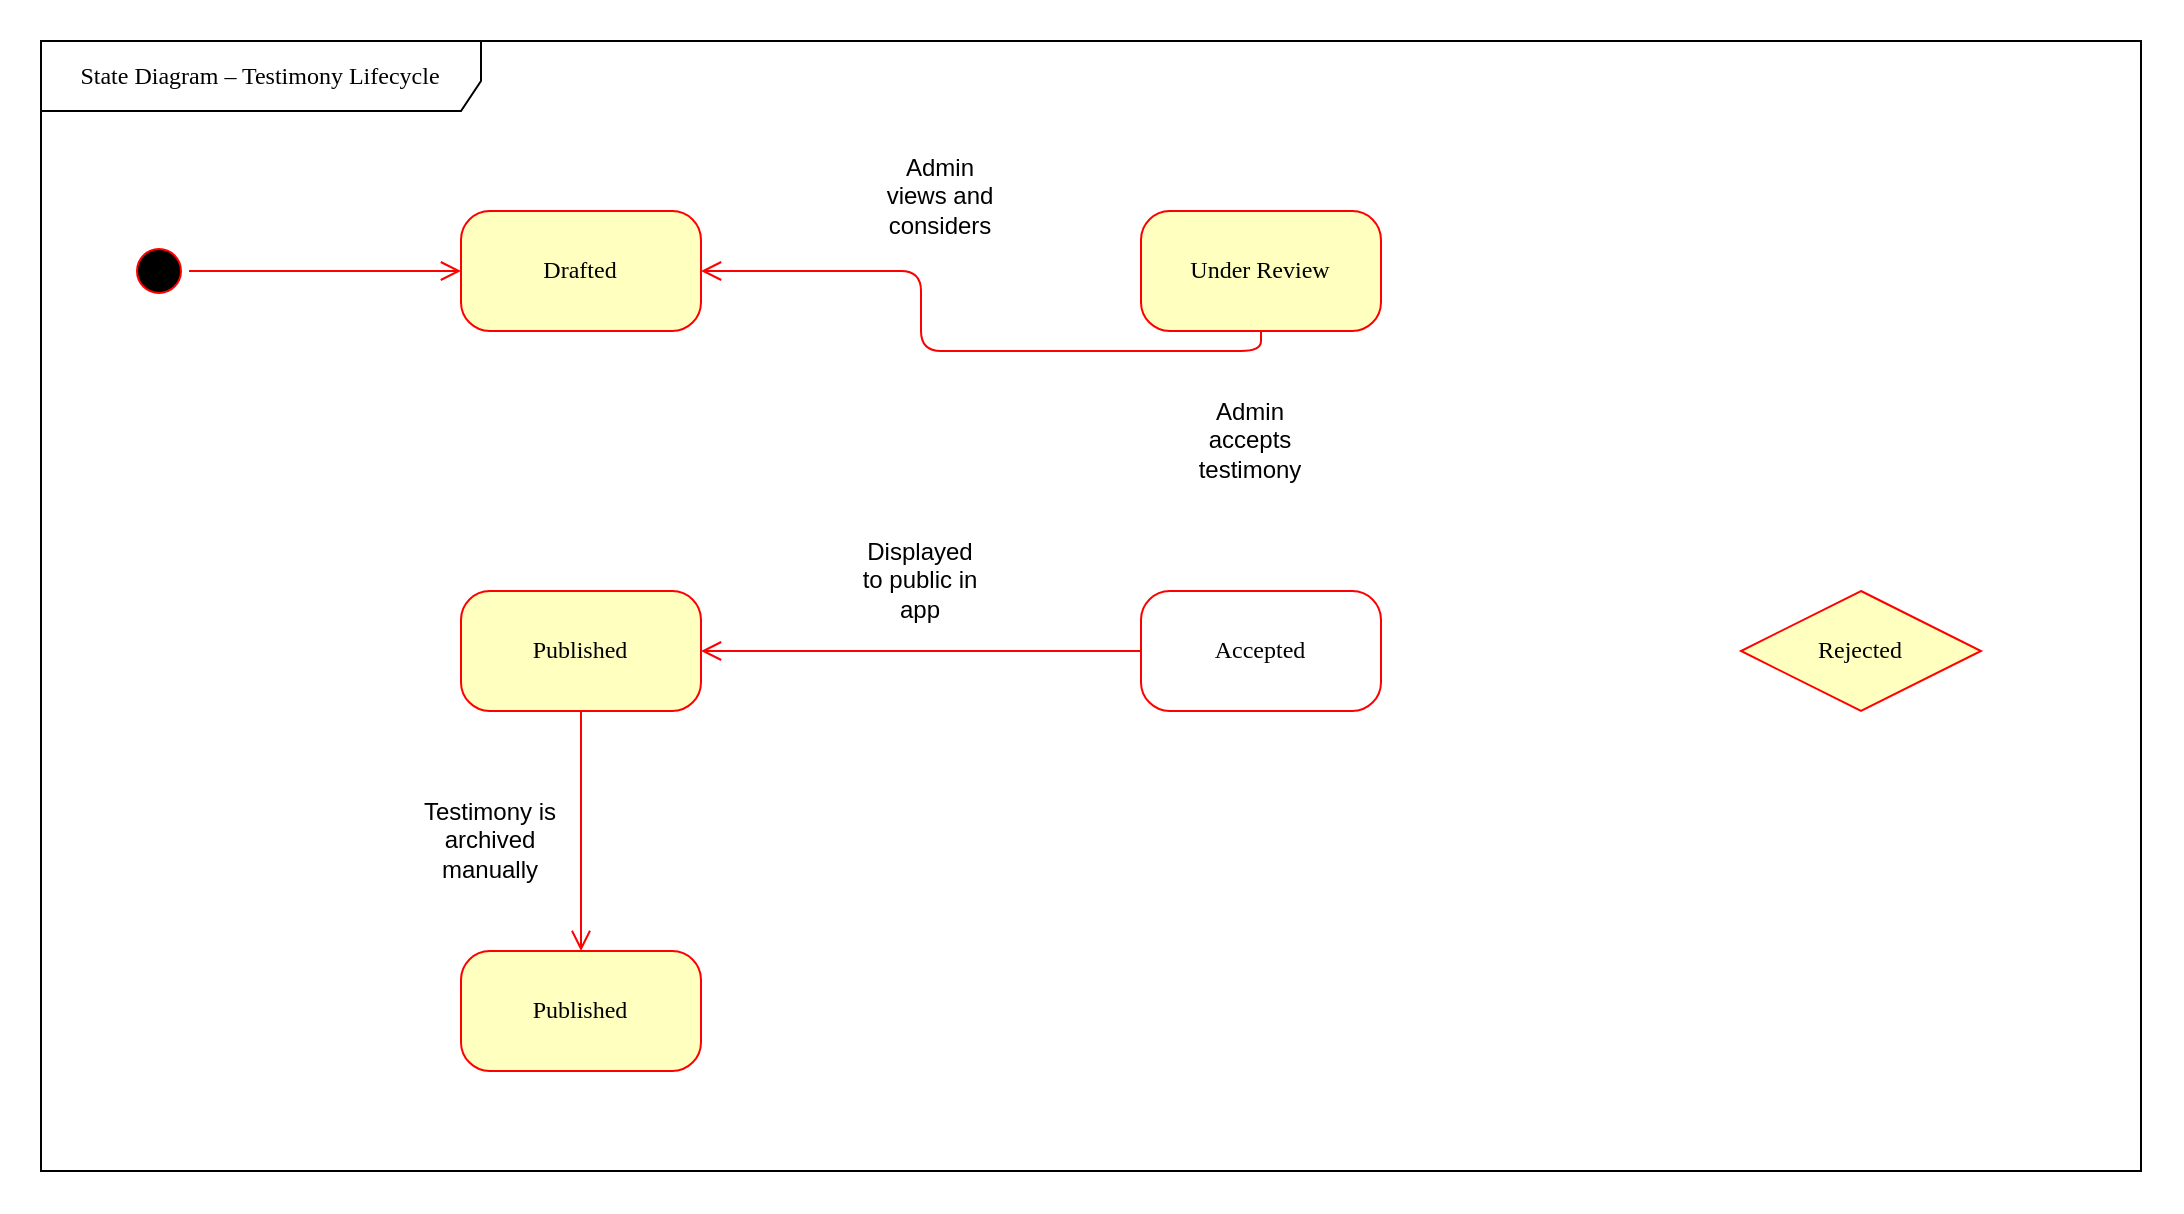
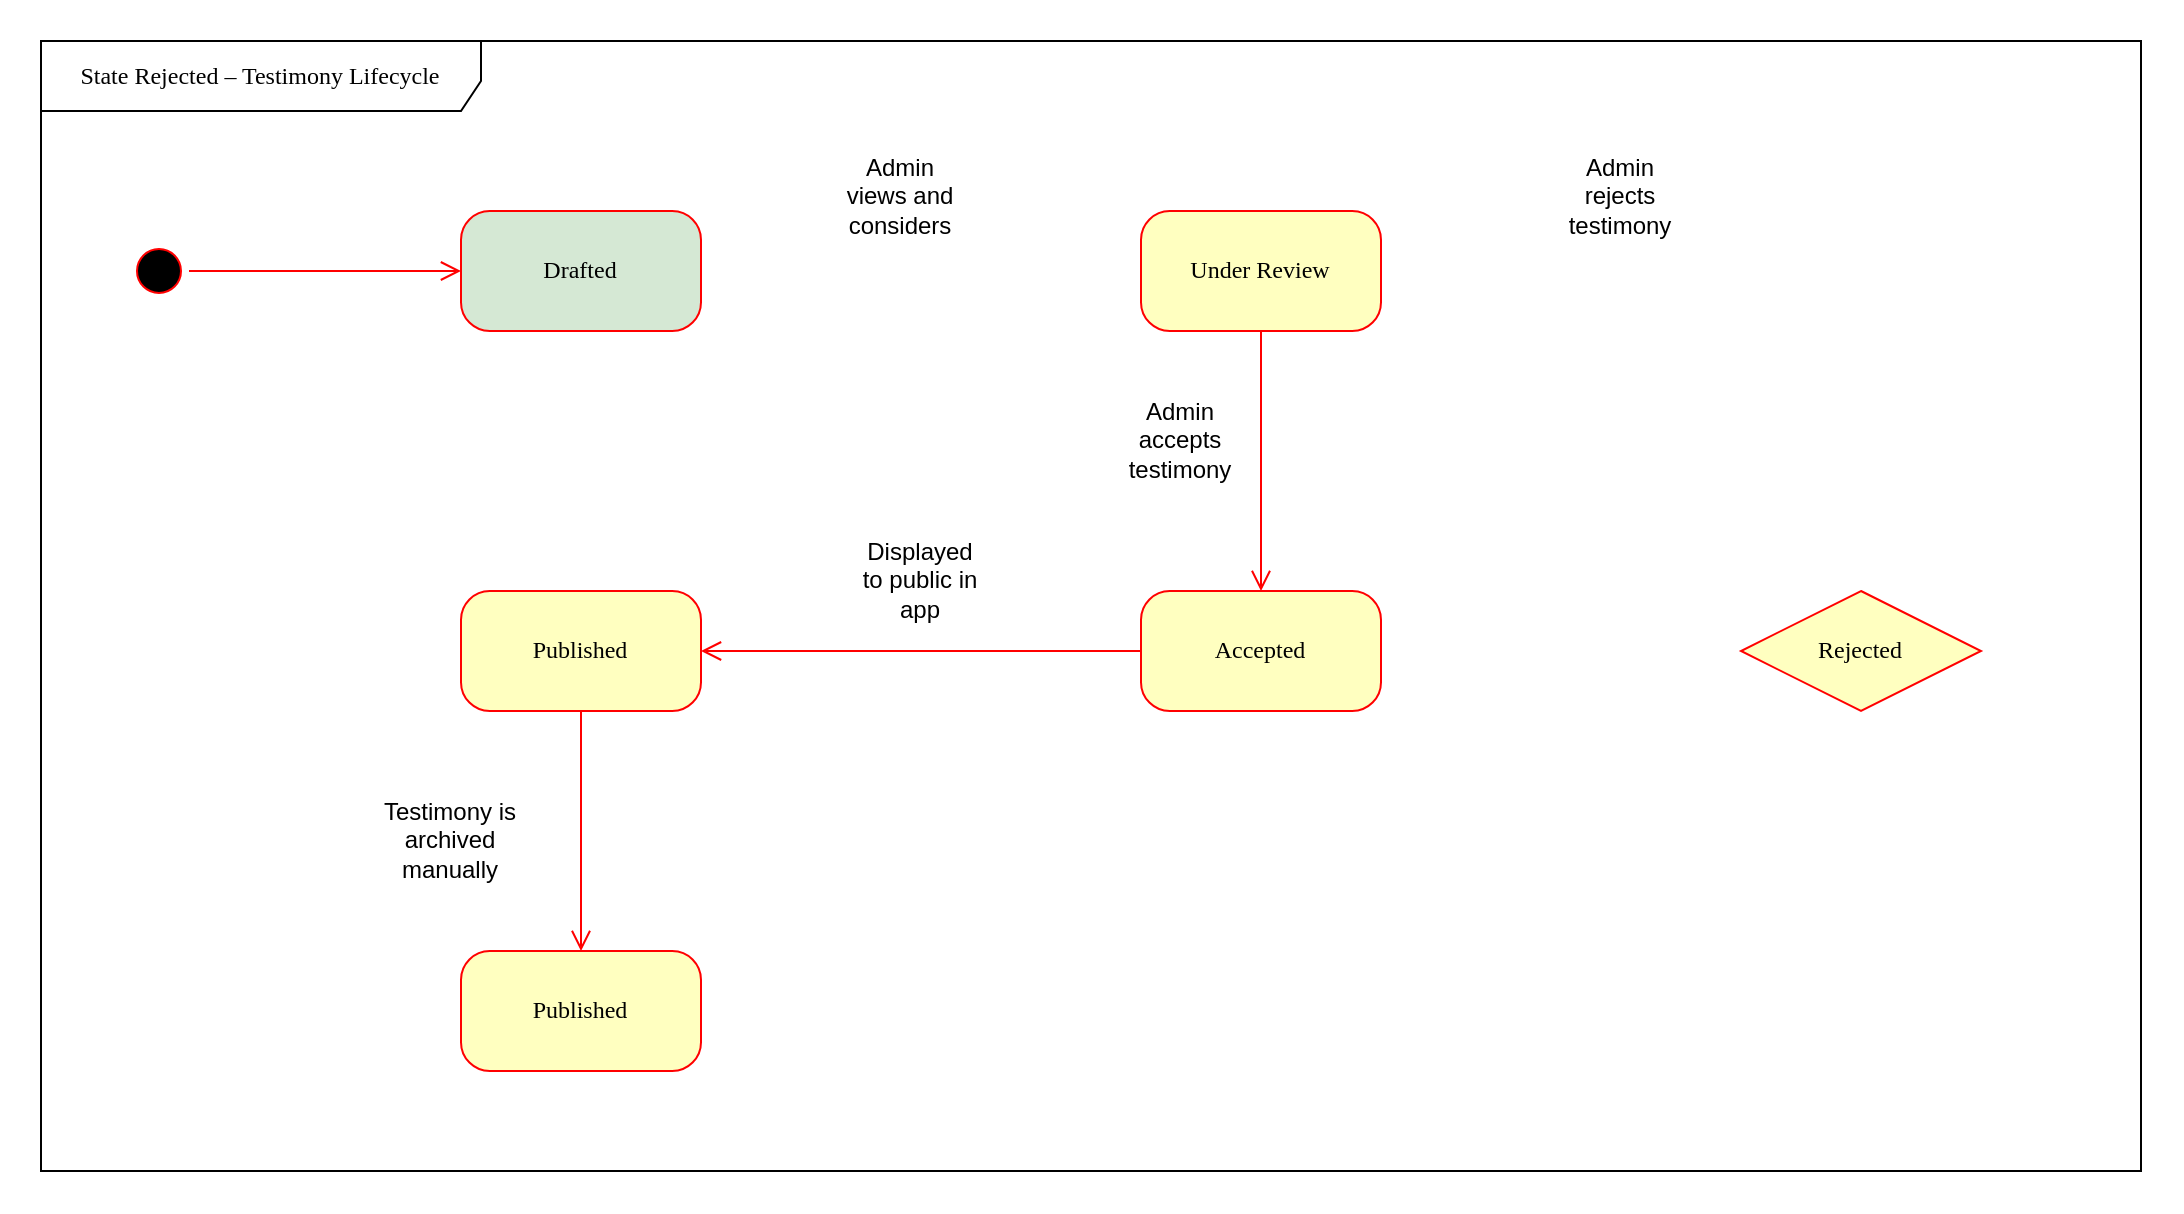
(261, 77) -> (261, 77)
(941, 196) -> (901, 196)
none -> (1621, 196)
(581, 271) -> (581, 271)
(957, 351) -> (1261, 463)
(1251, 441) -> (1181, 441)
(1261, 651) -> (1261, 651)
(491, 841) -> (451, 841)
